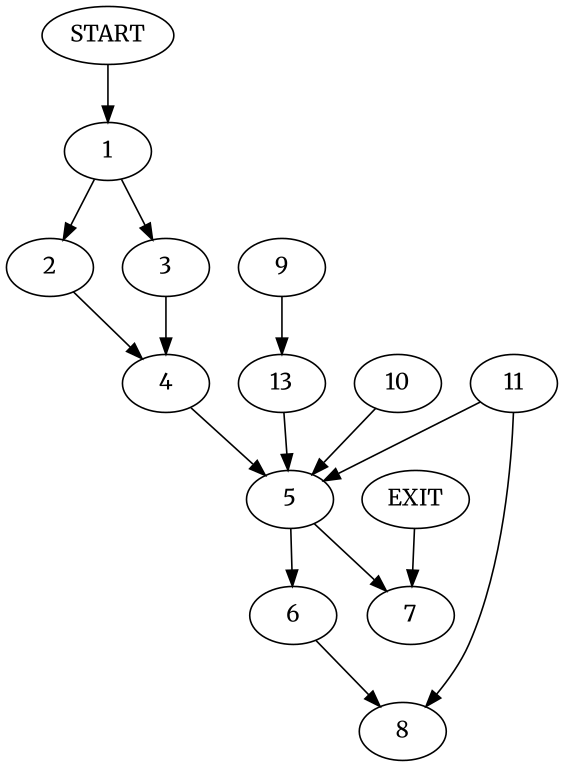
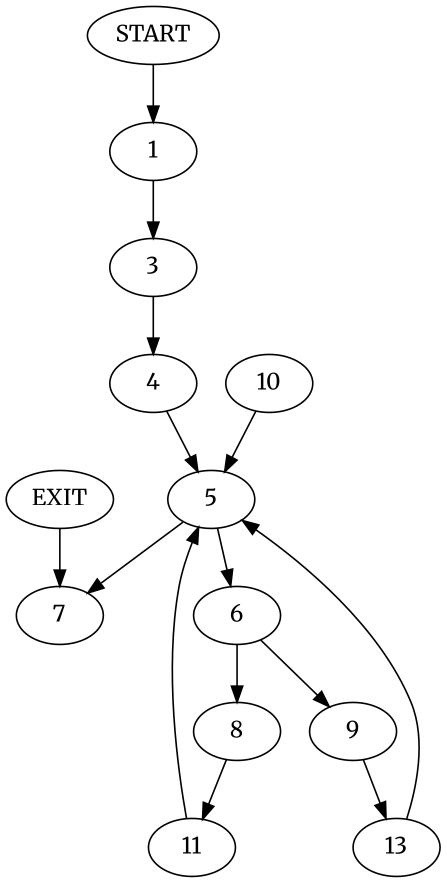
(50, 267) -> none
(495, 560) -> (218, 782)
none -> (289, 668)
